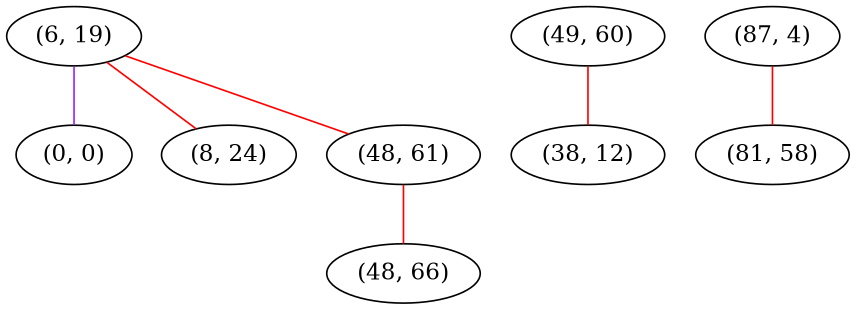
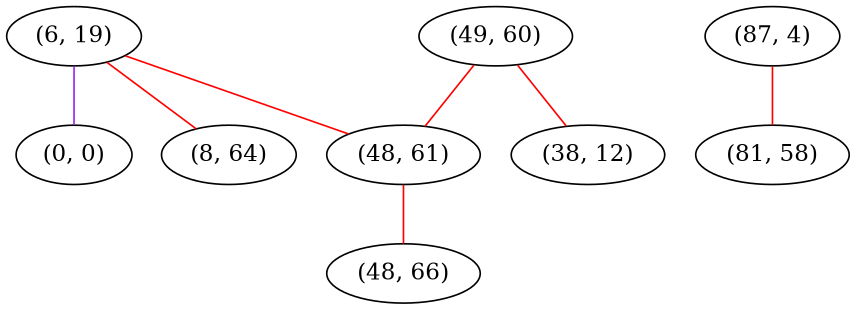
none -> (450, 96)
(229, 155) -> (229, 155)
